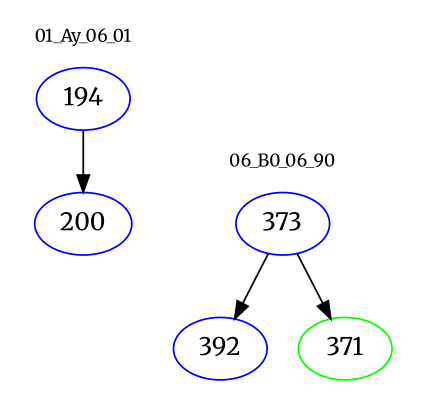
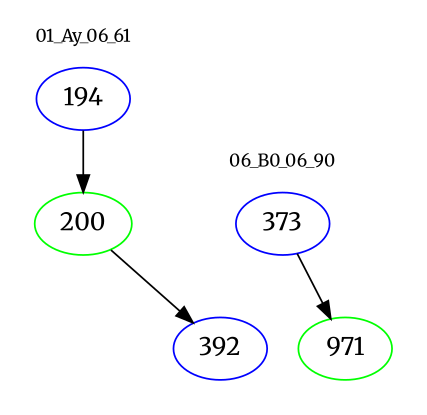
(83, 37) -> (83, 37)
(83, 224) -> (83, 224)
(256, 278) -> (145, 281)
(345, 349) -> (345, 349)
